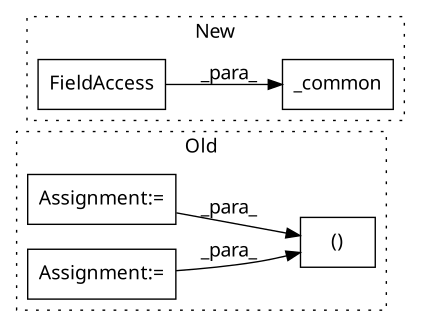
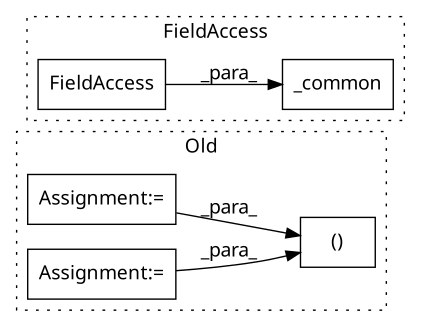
(216, 33) -> (216, 33)
